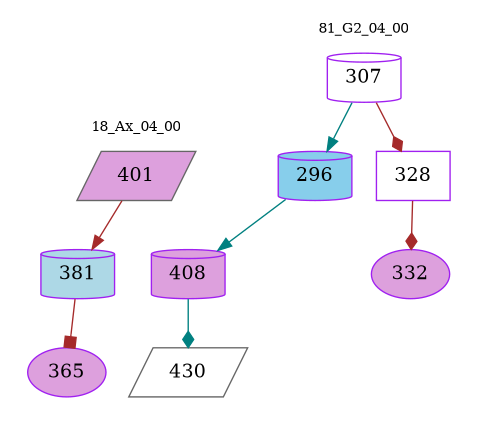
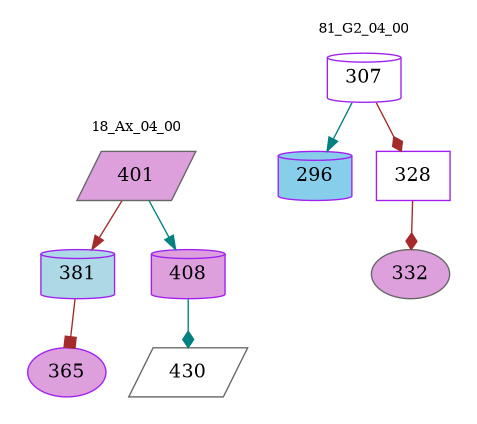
(247, 228) -> (159, 219)
(411, 274) -> (411, 274)
